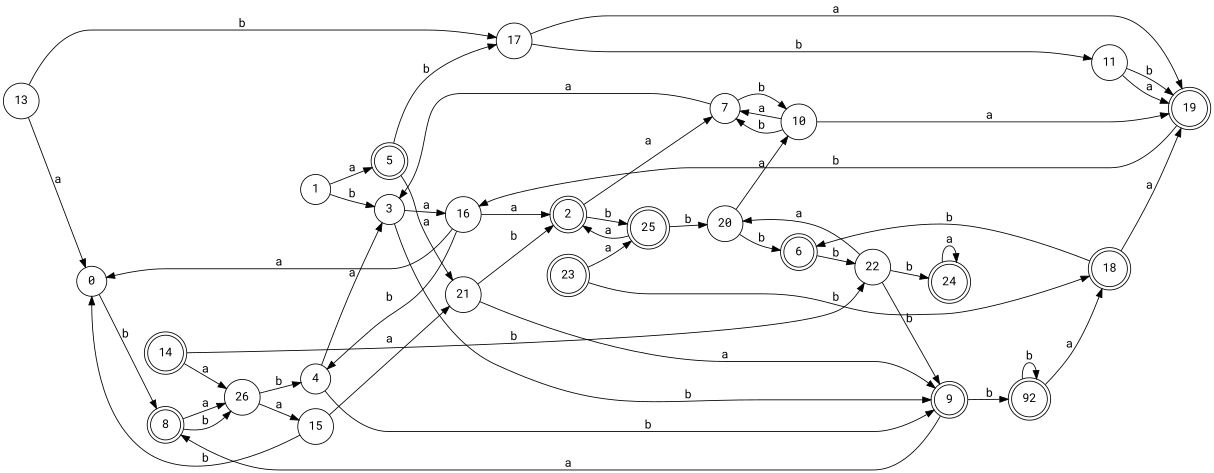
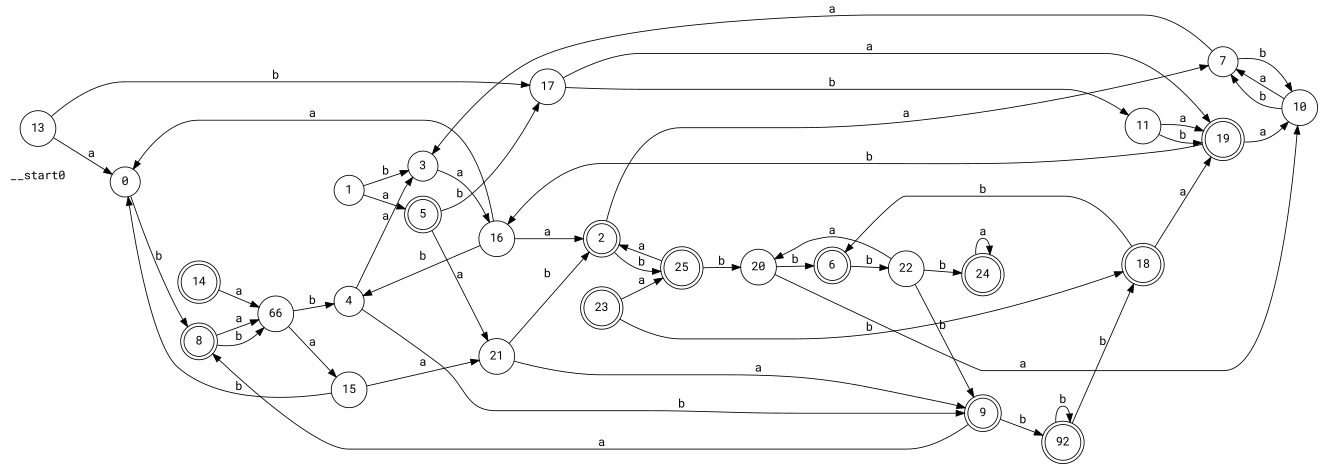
(989, 122) -> (1265, 139)
none -> (38, 176)
(529, 343) -> none
(1070, 344) -> (1103, 342)
(242, 397) -> (276, 314)
(617, 400) -> none
